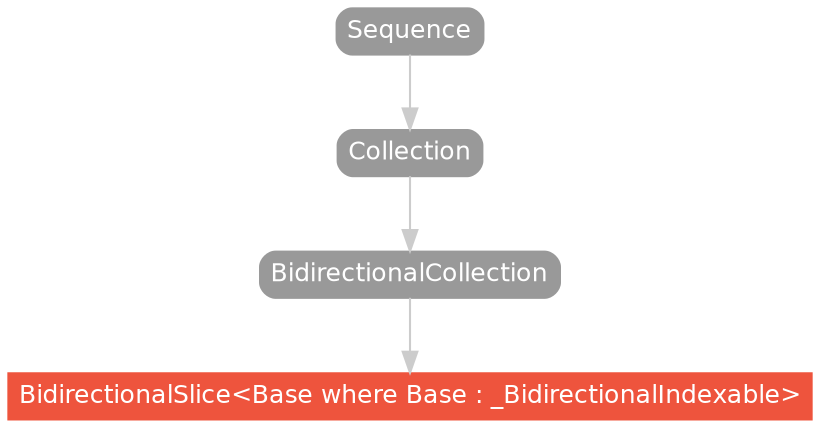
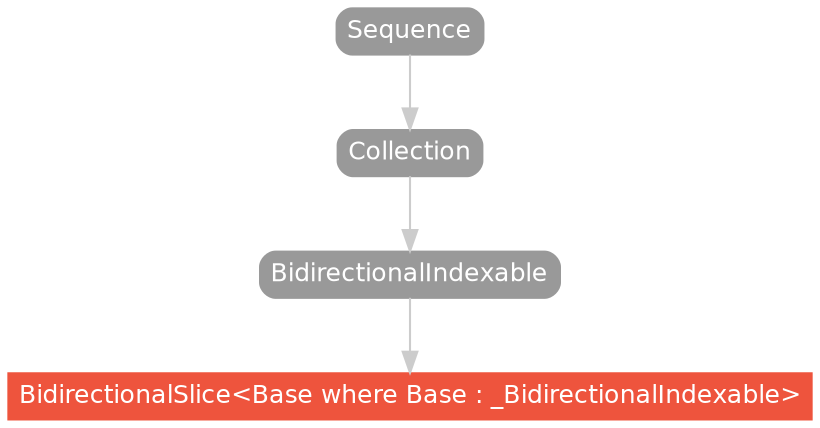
(410, 275) -> (410, 275)
